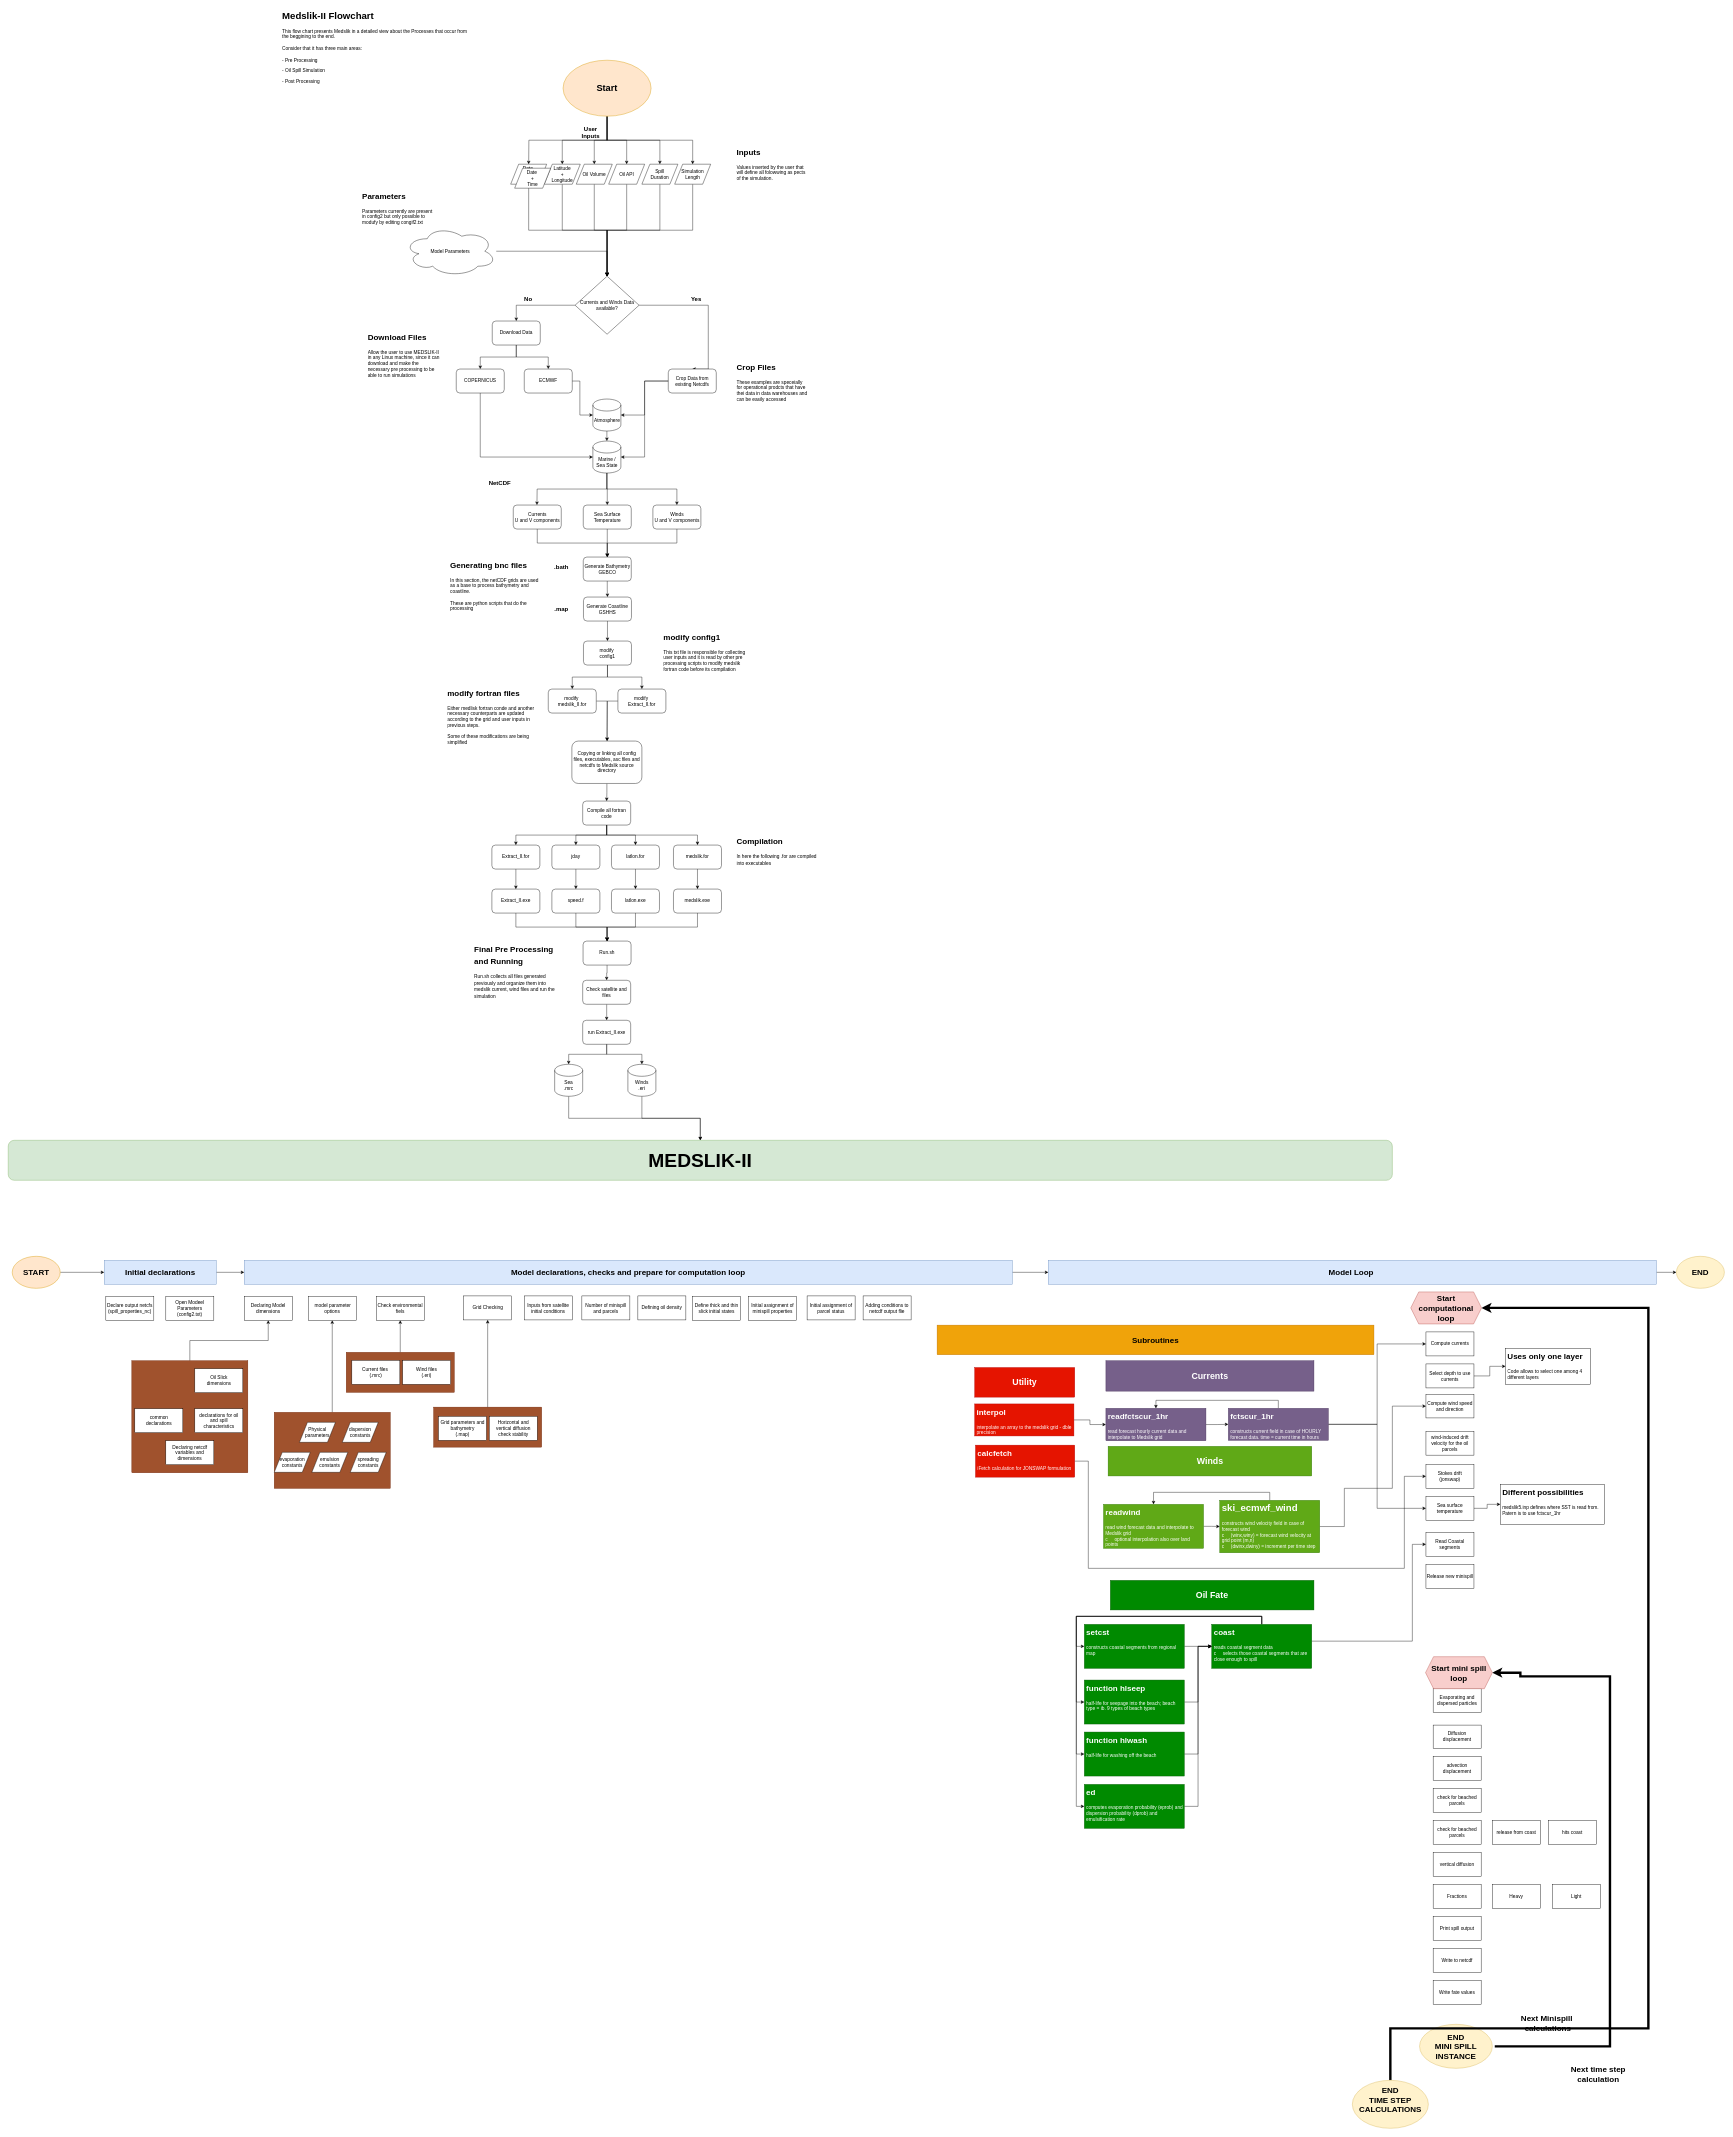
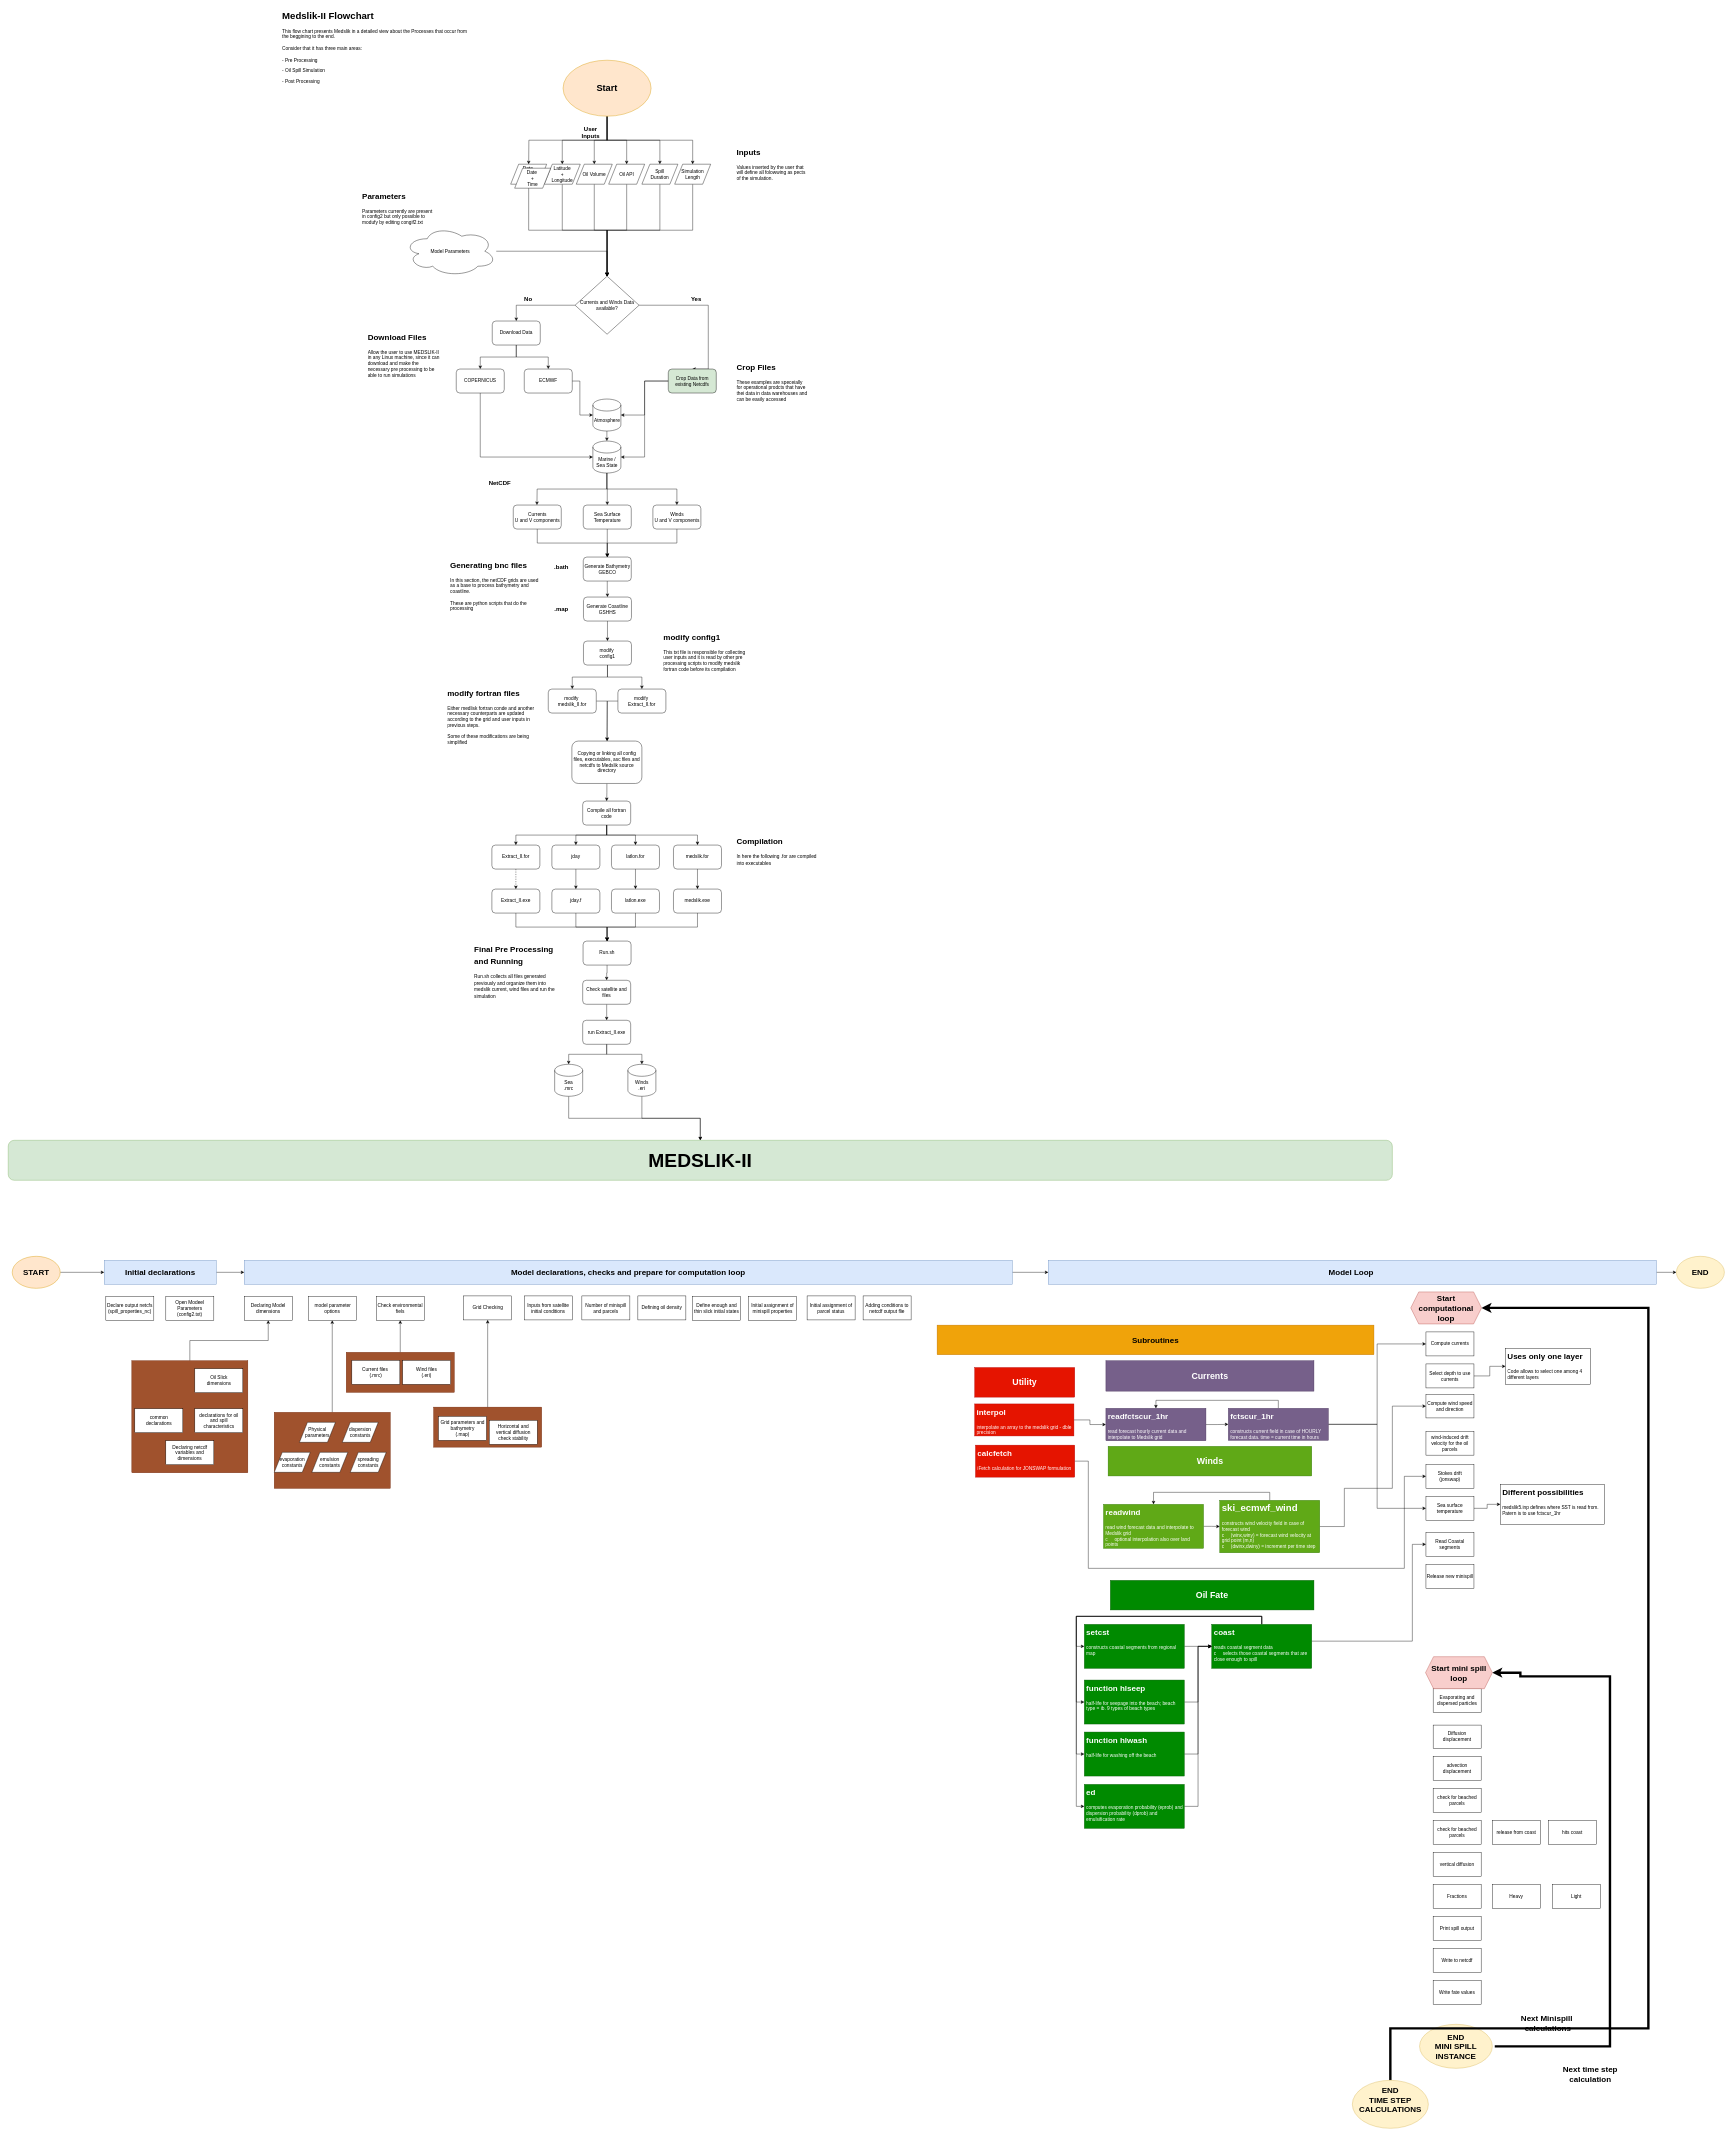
(692, 381) -> (692, 381)
(516, 877) -> (516, 877)
(576, 901) -> (576, 901)
(717, 1308) -> (717, 1308)
(513, 1428) -> (513, 1432)
(1598, 2074) -> (1590, 2074)
